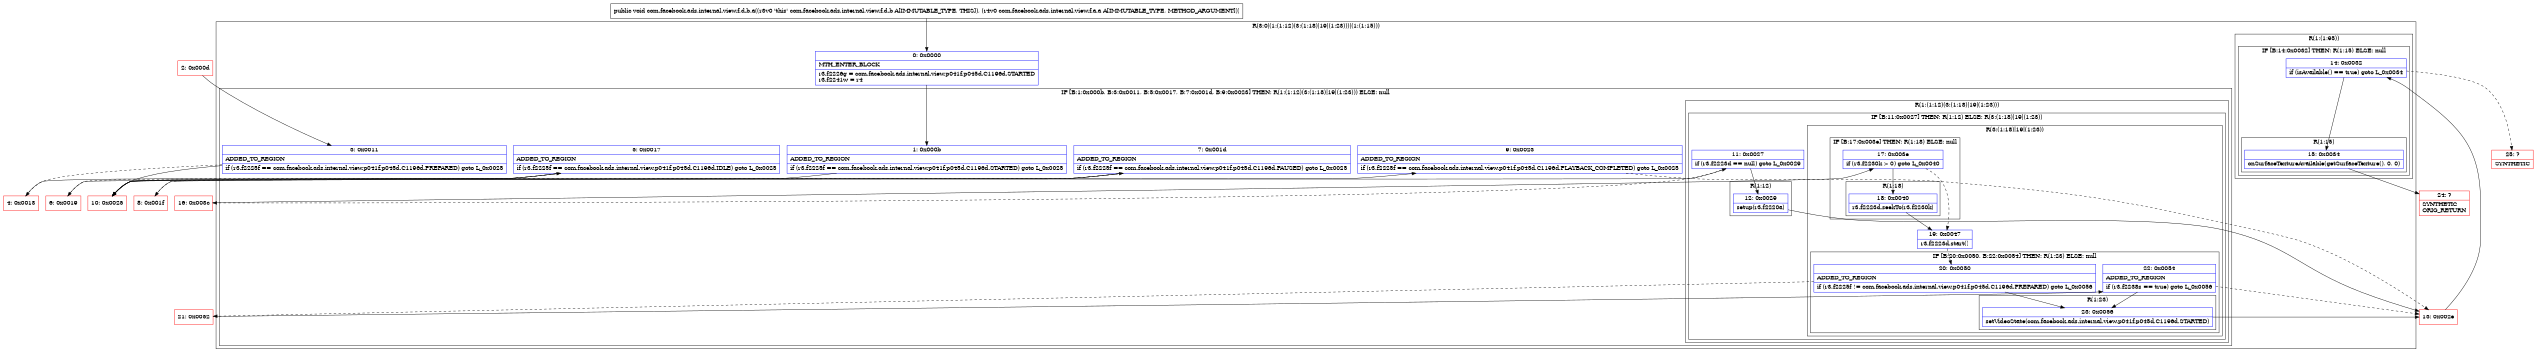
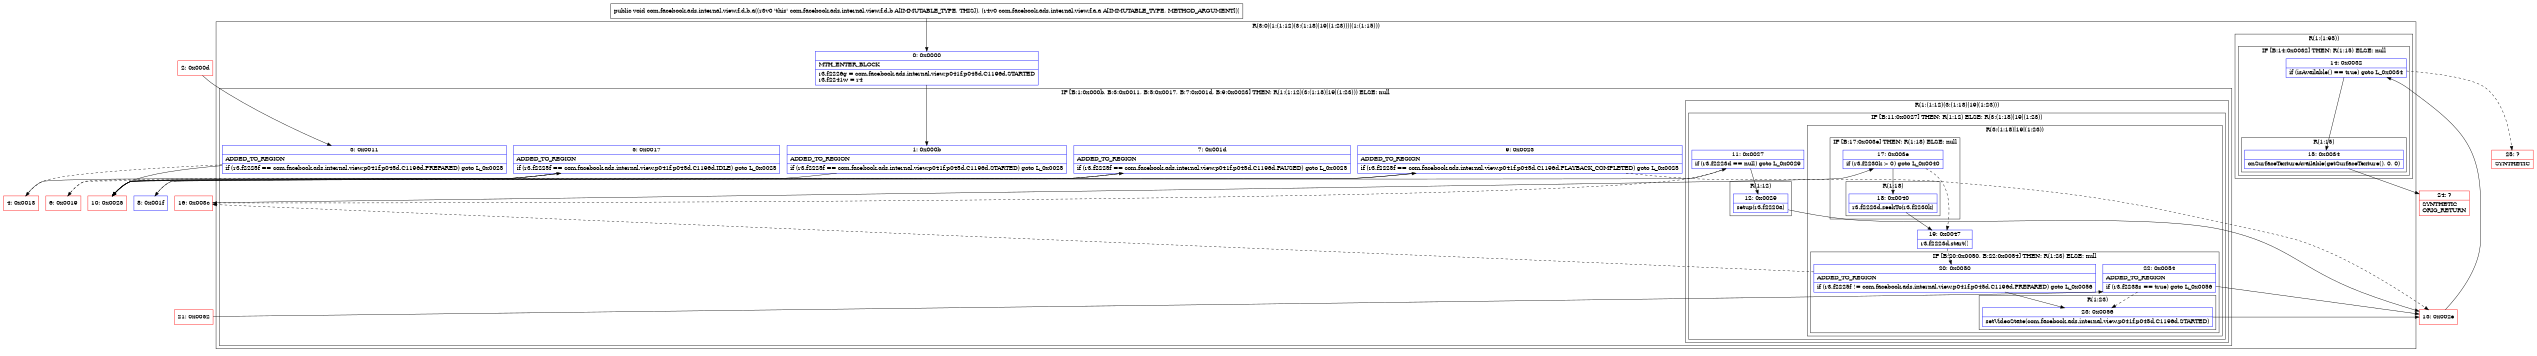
(591, 179) -> (591, 179)
none -> (764, 179)
(151, 203) -> (151, 203)
(1016, 299) -> (1015, 238)
(2126, 299) -> (2126, 299)
(2315, 300) -> (2315, 300)
